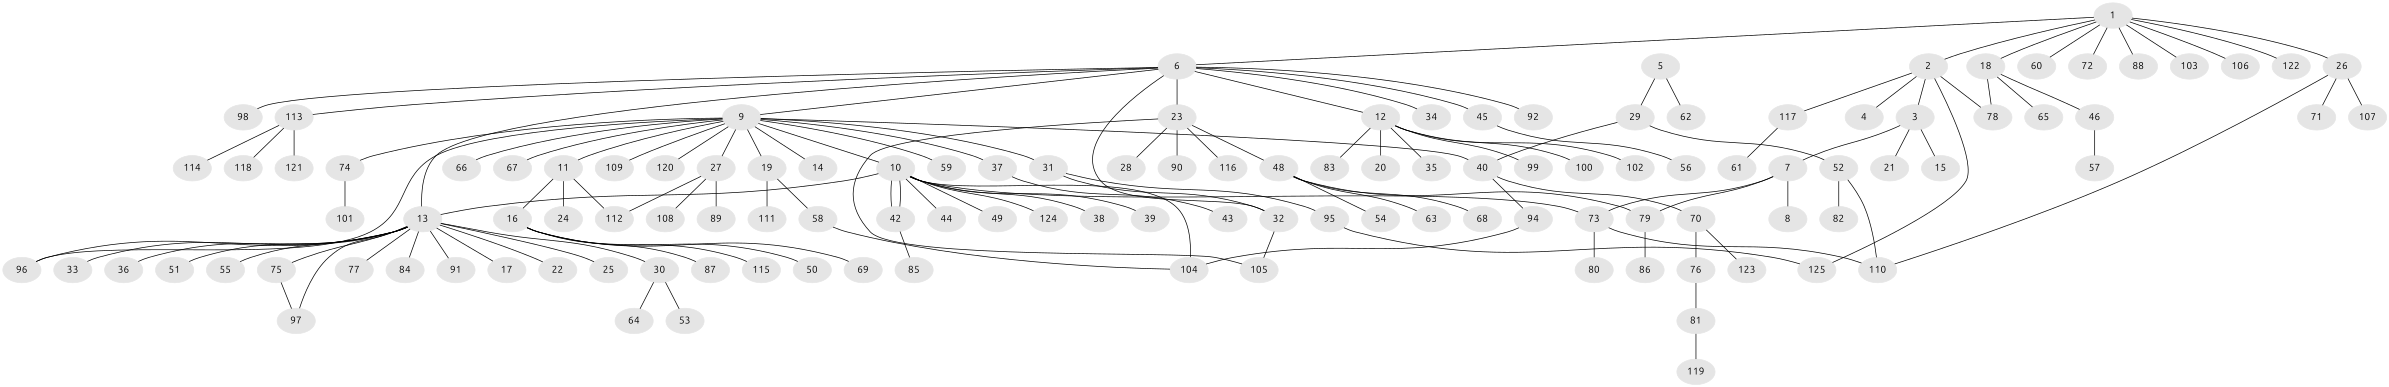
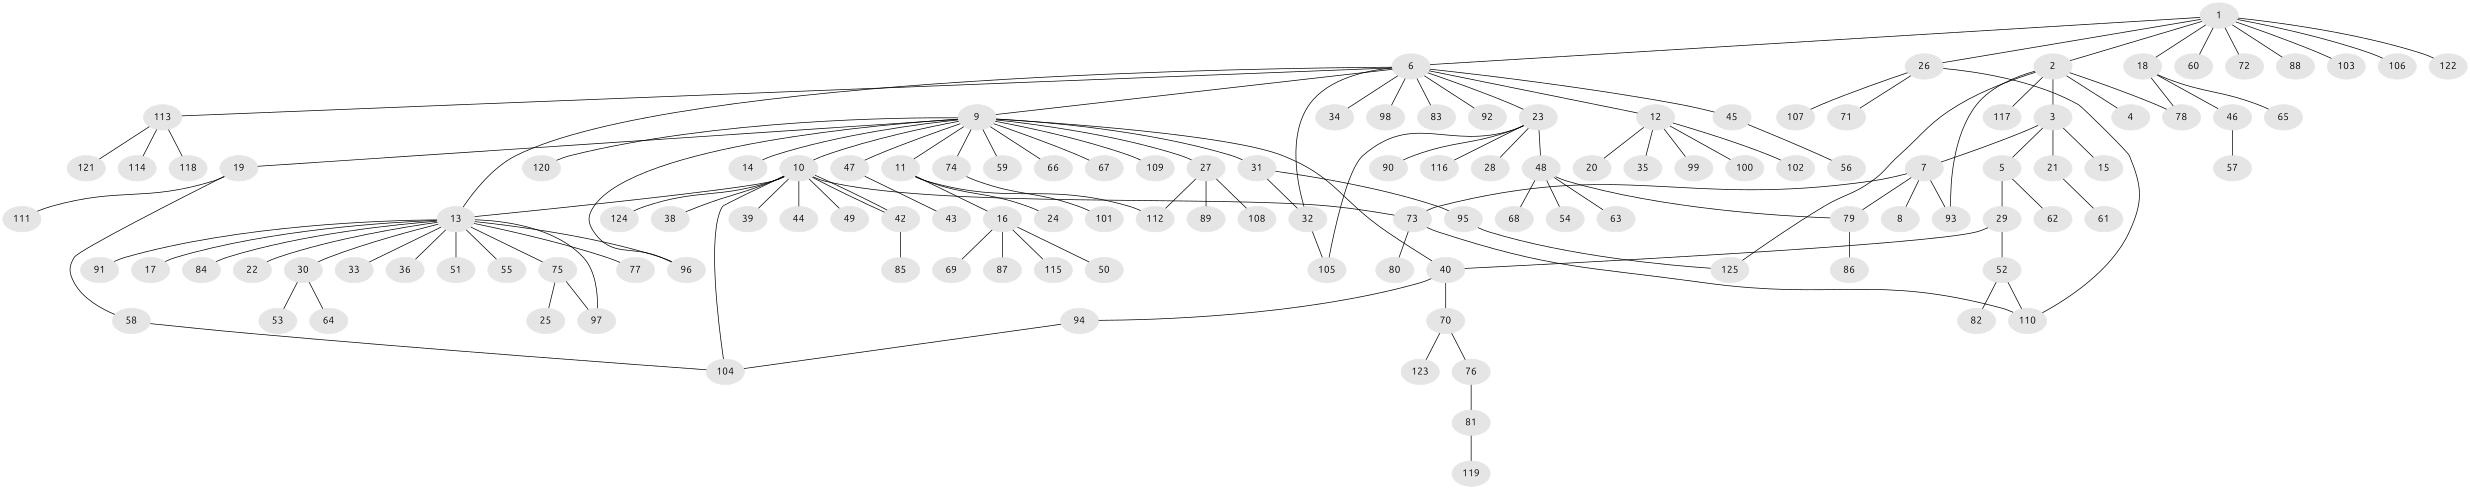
(1358, 140) -> (1424, 92)
(1765, 141) -> (2078, 194)
none -> (2028, 143)
(997, 168) -> (850, 168)
none -> (1951, 219)
(526, 242) -> (552, 295)
